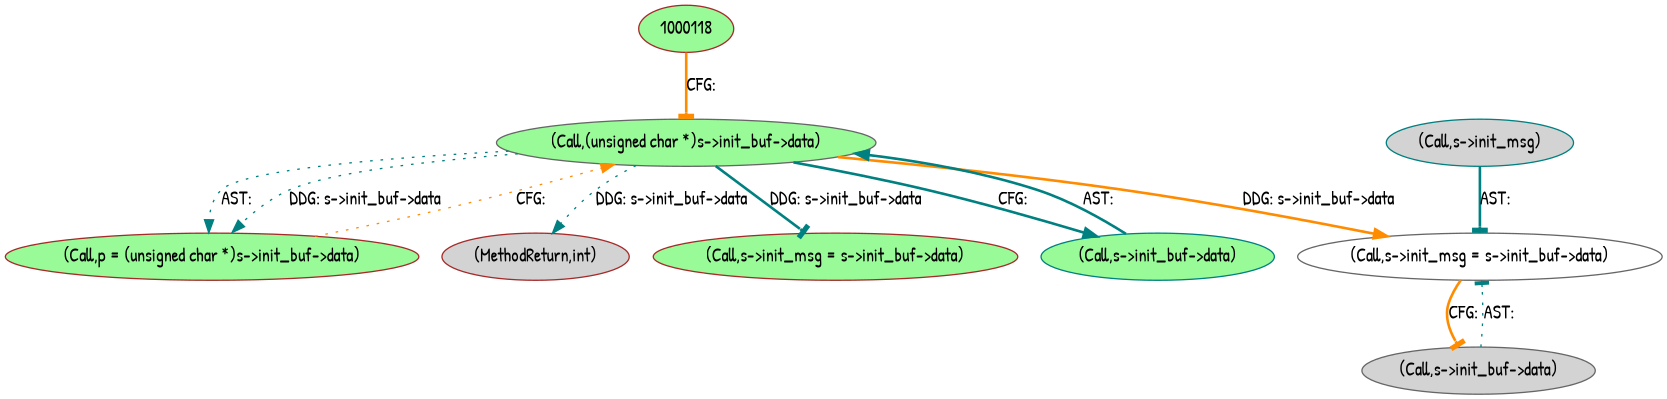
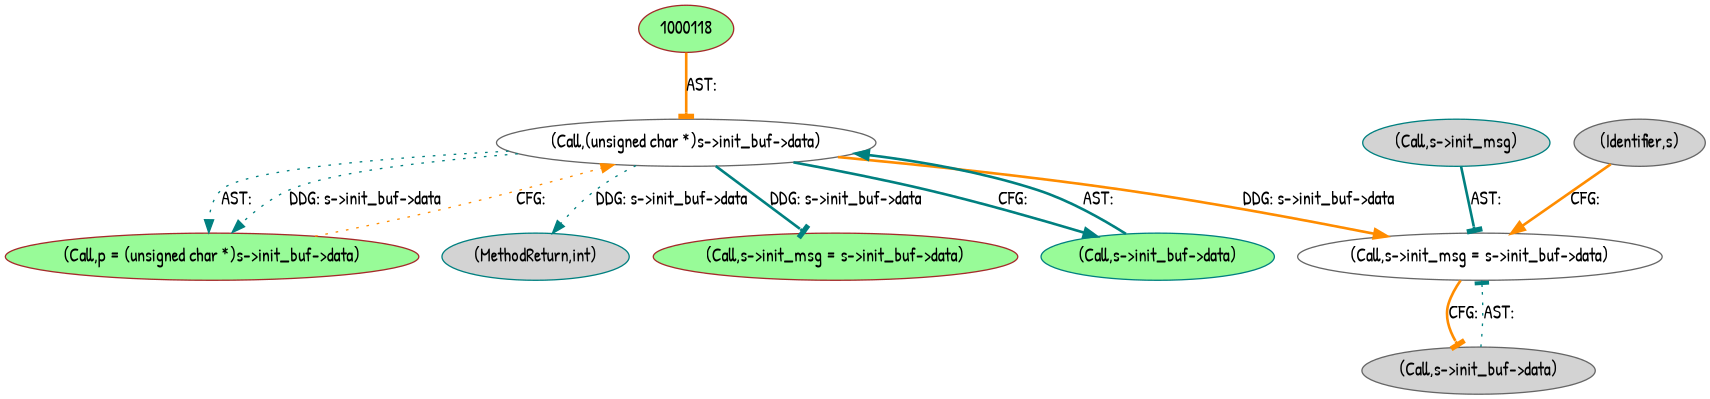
(703, 86) -> (704, 86)
(686, 143) -> (686, 143)
none -> (1640, 143)
(536, 257) -> (536, 257)
